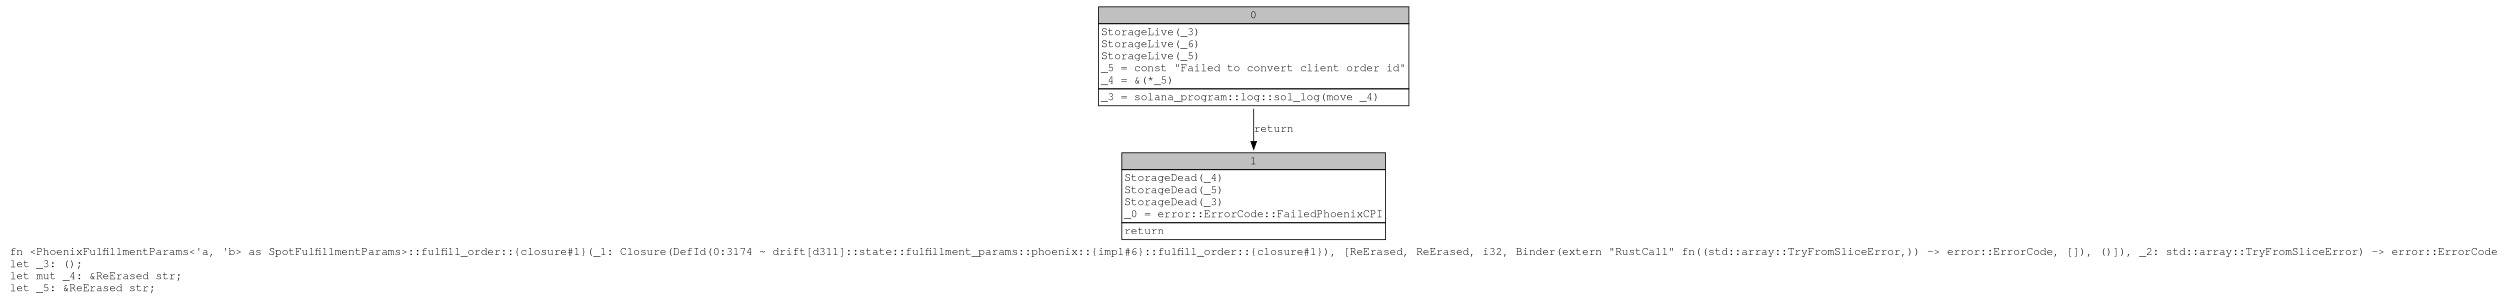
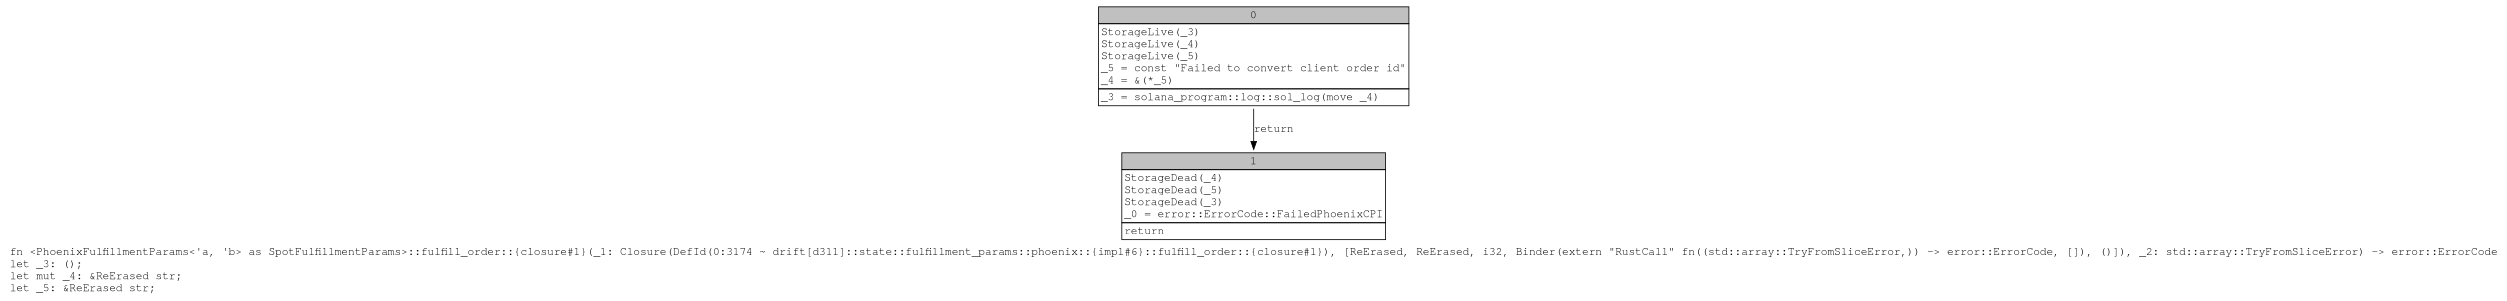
(1151, 44) -> (1151, 44)
